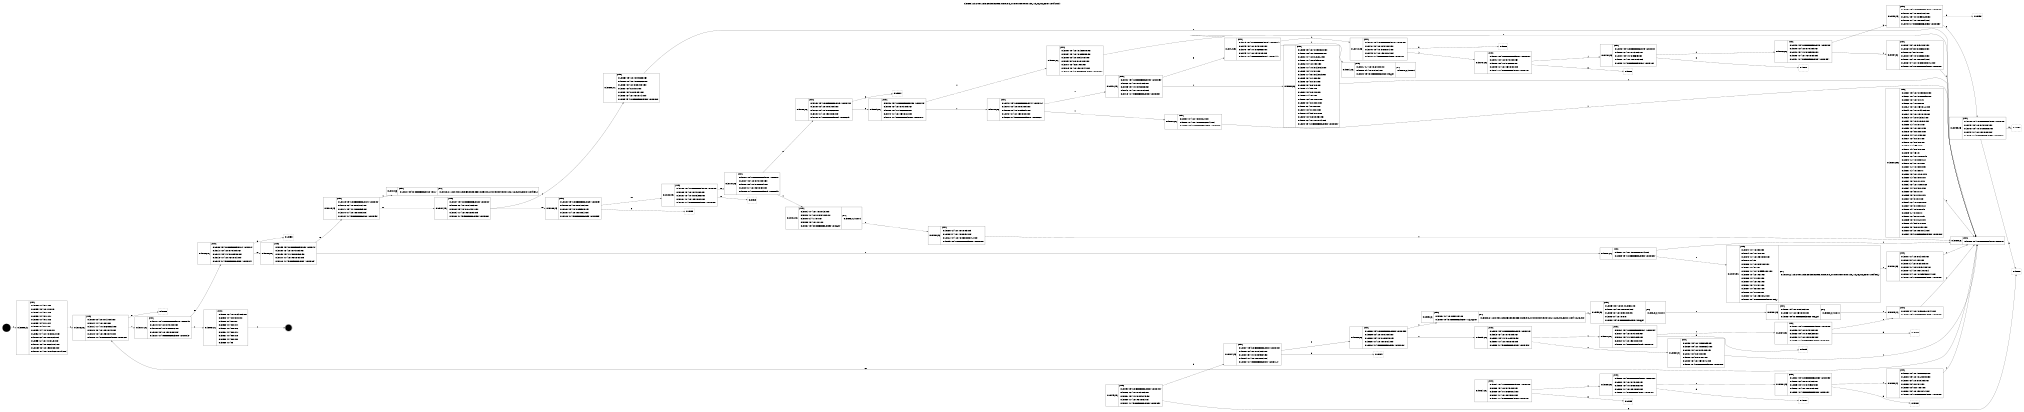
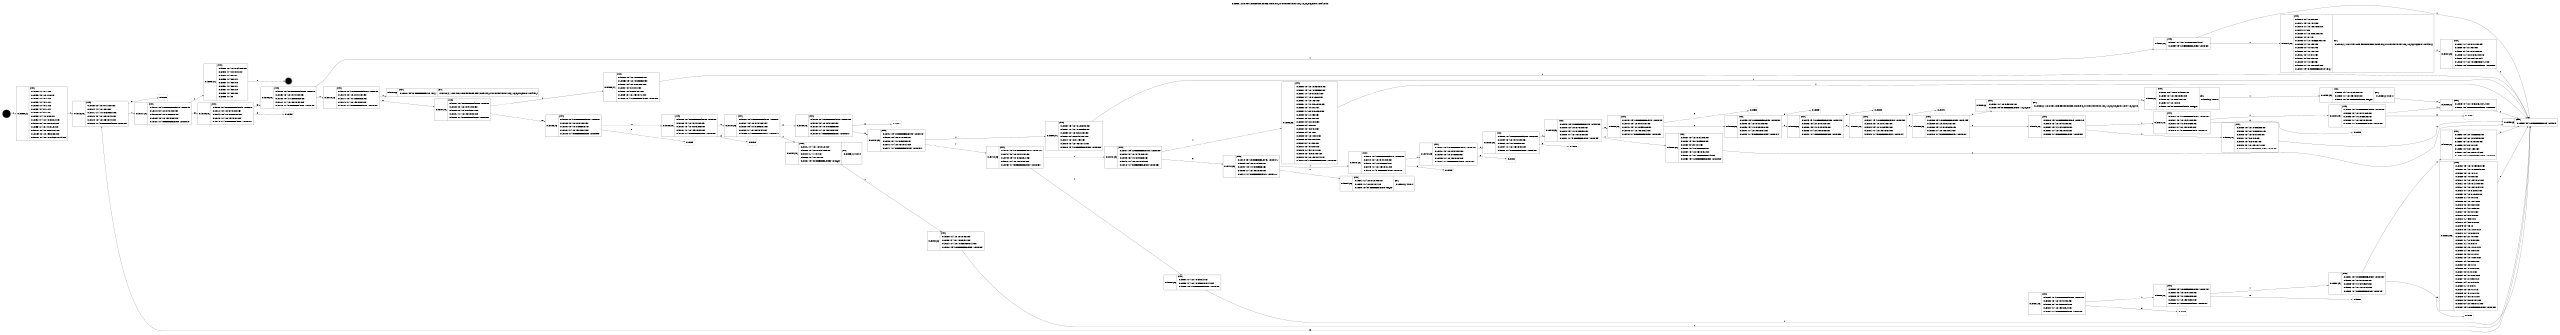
(1998, 203) -> (1784, 126)
